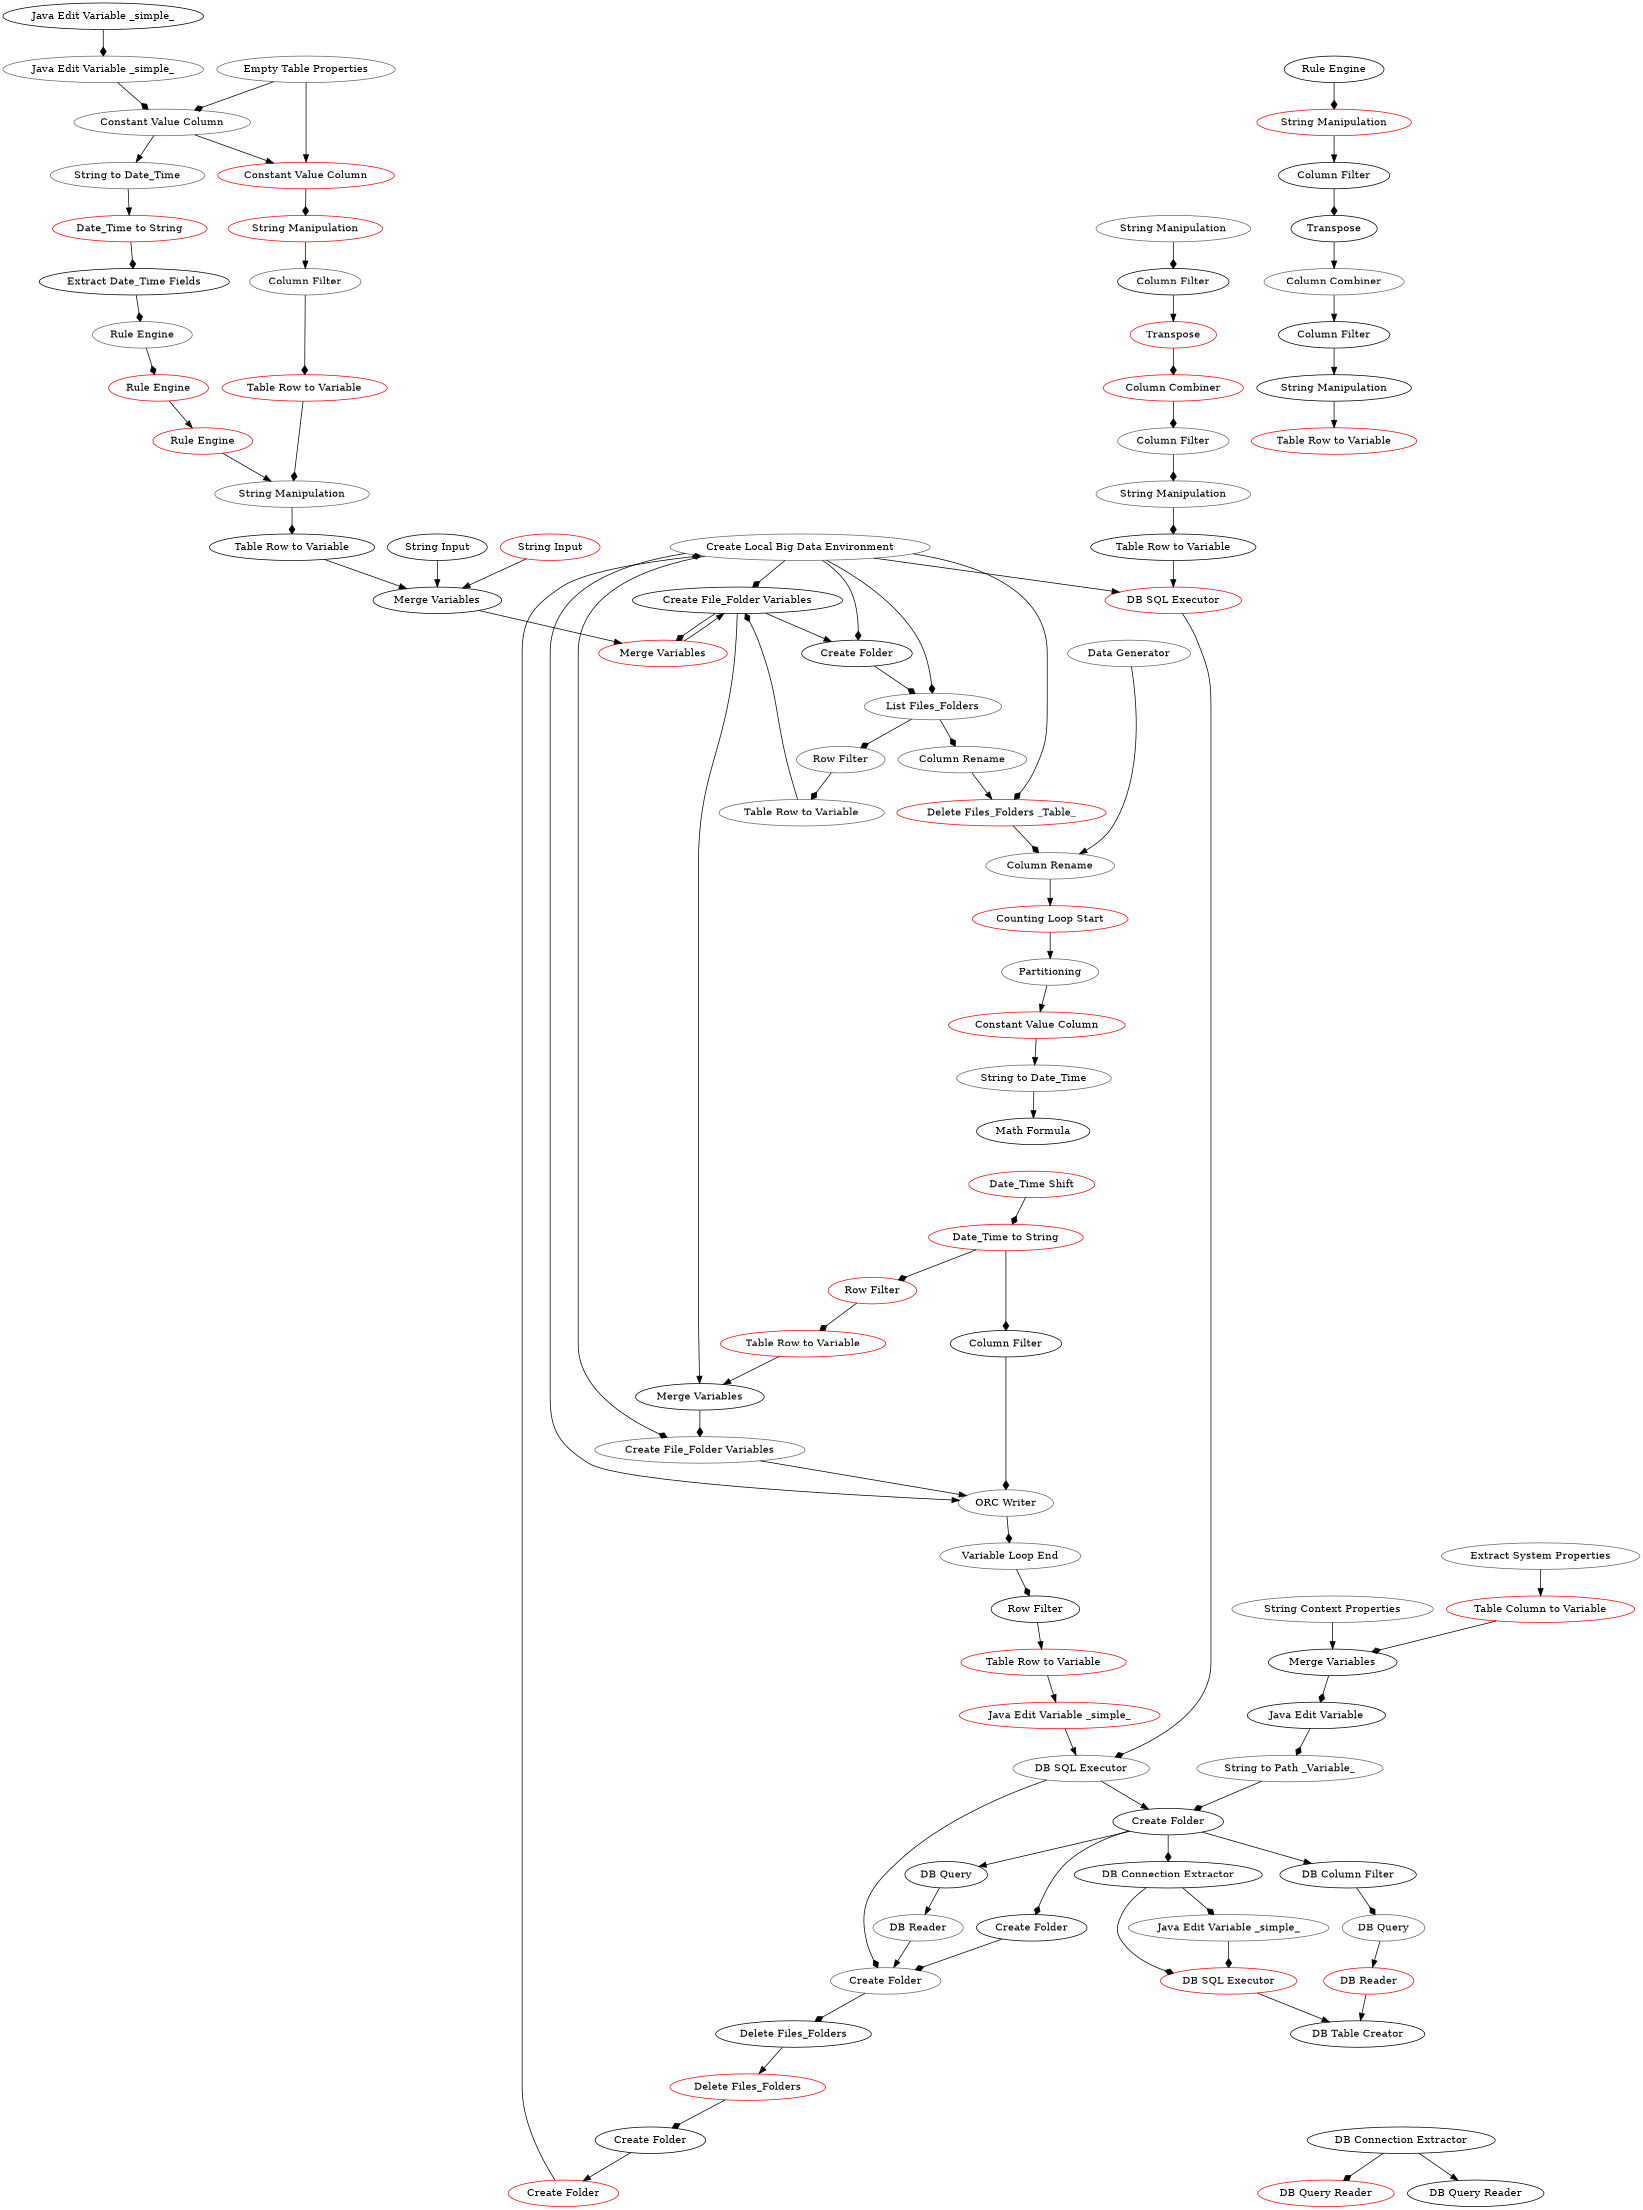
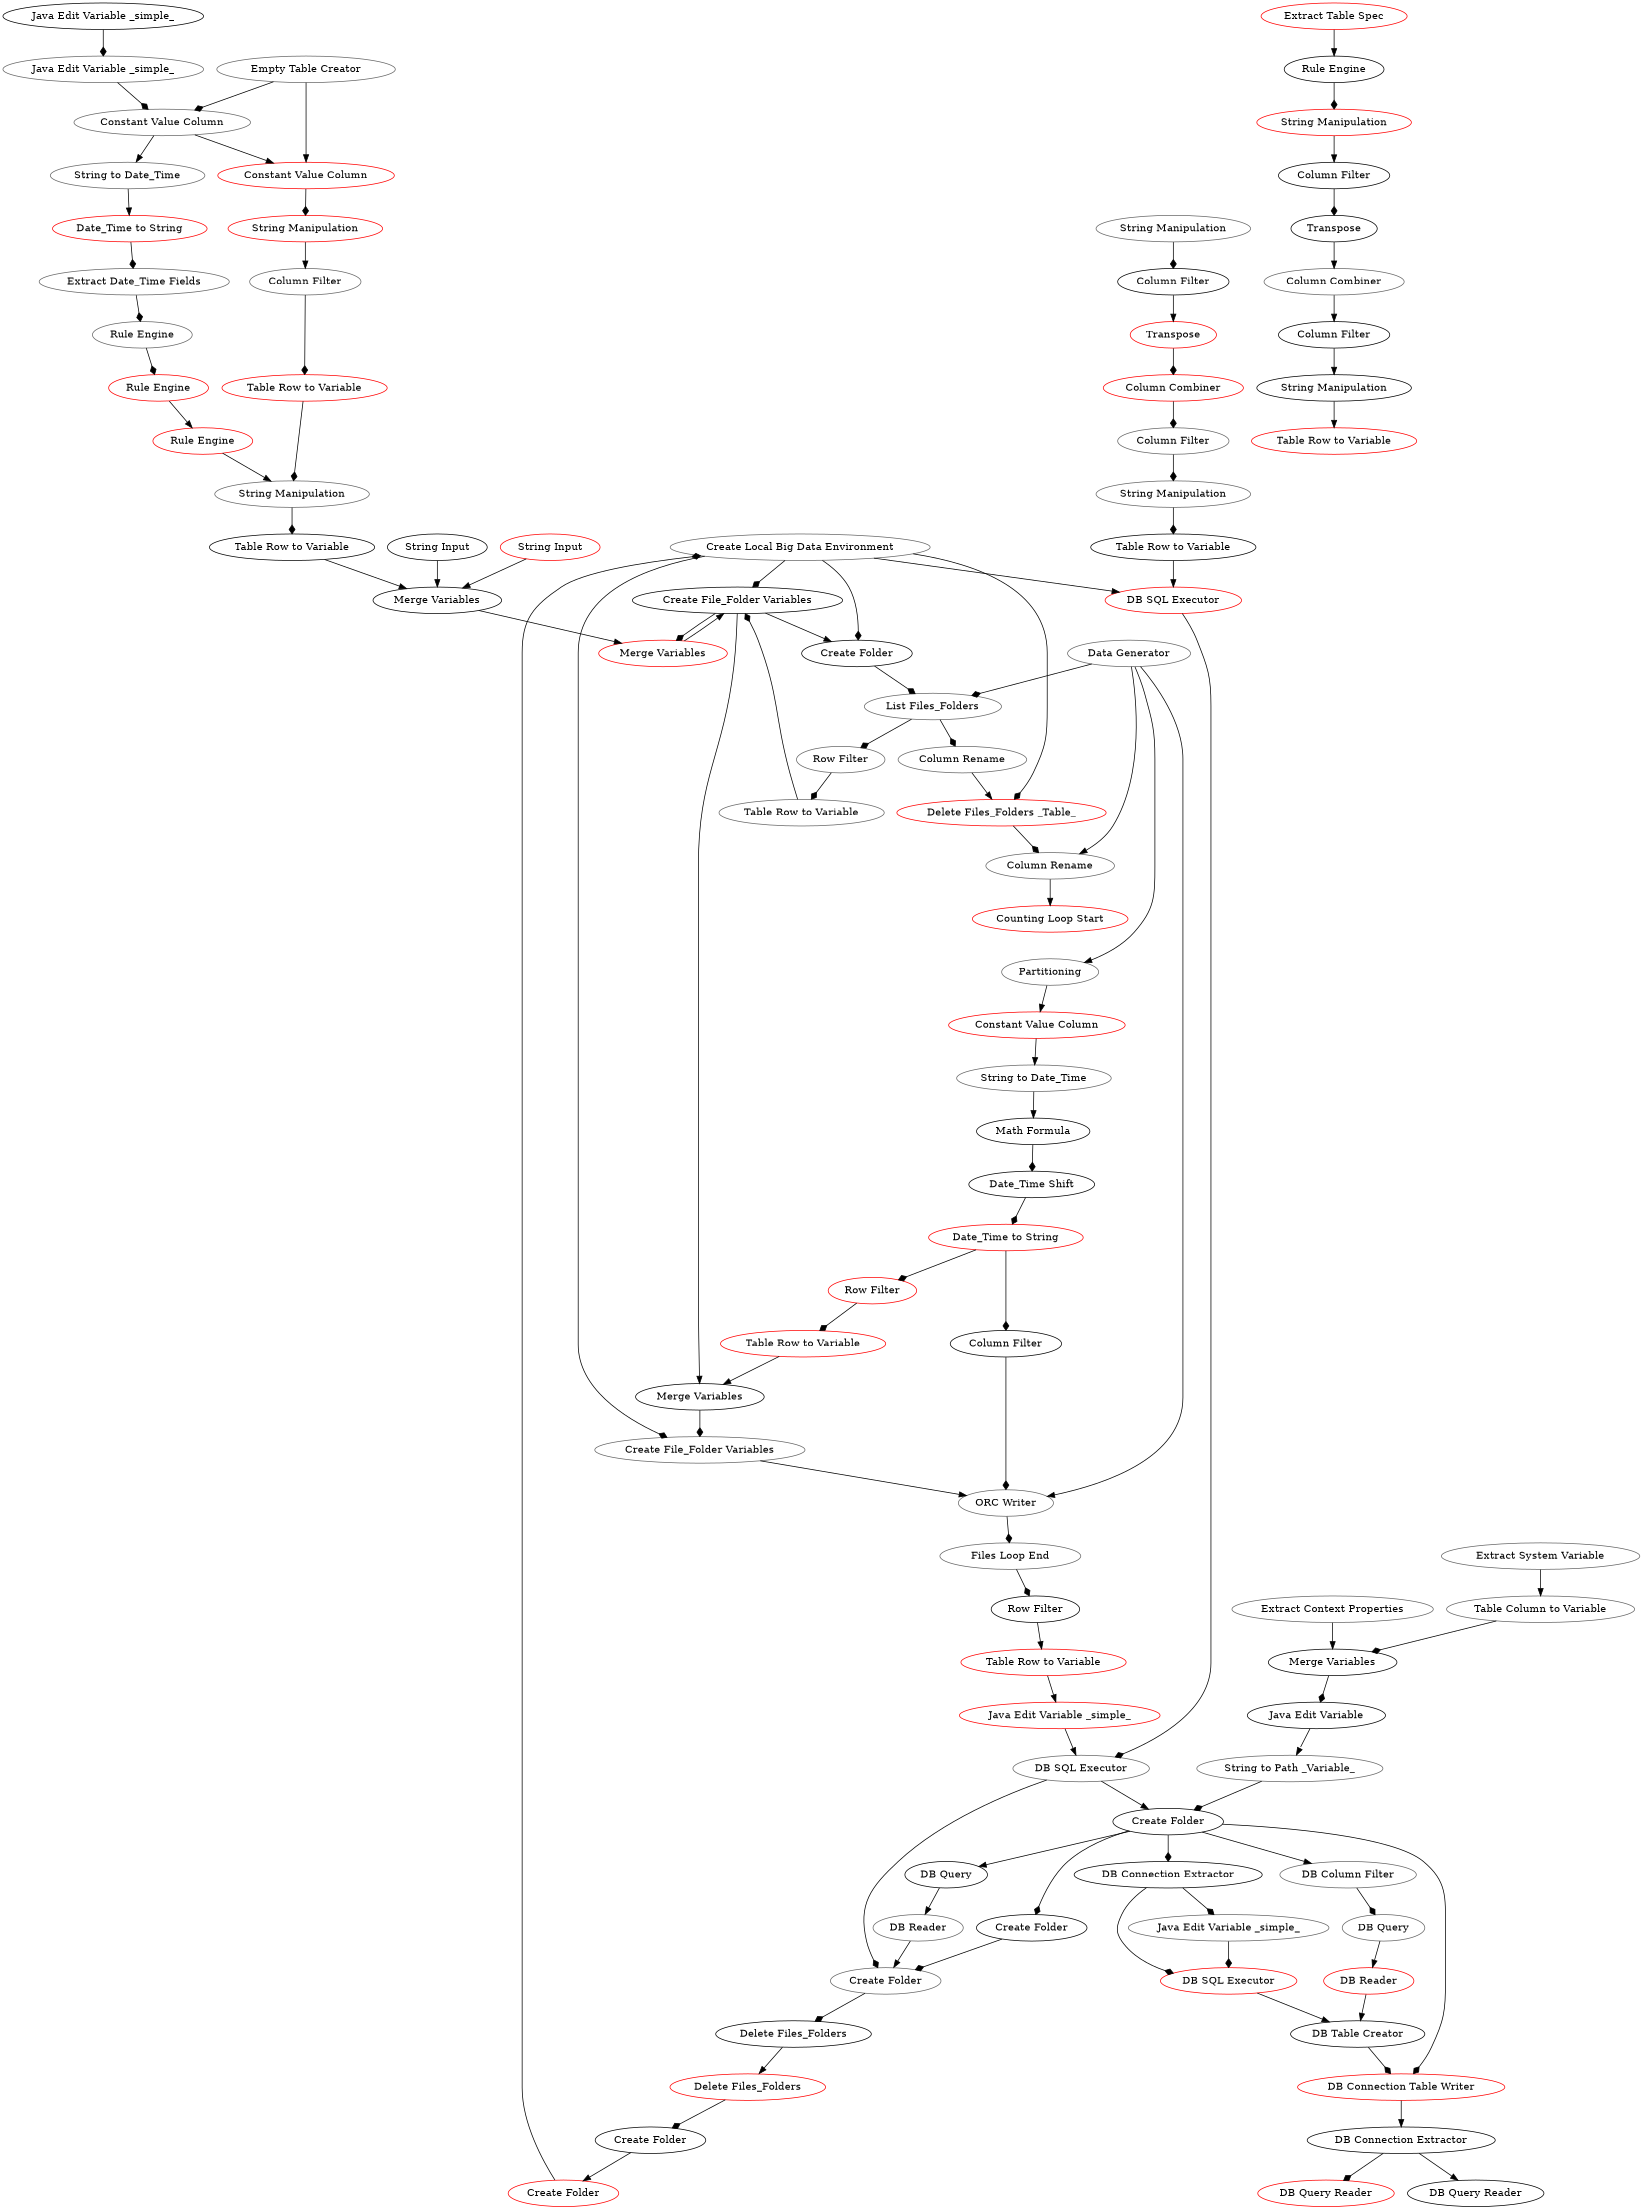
none -> (1334, 16)
(306, 69) -> (306, 69)
(134, 282) -> (134, 282)
(895, 609) -> (1036, 679)
(1050, 942) -> (1155, 827)
none -> (1033, 1154)
(550, 1157) -> (1183, 1113)
(1032, 1184) -> (1032, 1184)
(1010, 1556) -> (1010, 1556)
(1541, 1556) -> (1541, 1556)
(1333, 1609) -> (1333, 1609)
(1541, 1609) -> (1541, 1609)
(1305, 1738) -> (1305, 1738)
(1348, 1875) -> (1348, 1875)
none -> (1401, 2087)
